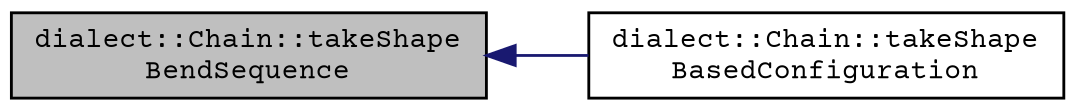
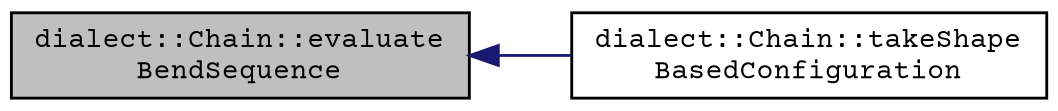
(249, 55) -> (240, 55)
